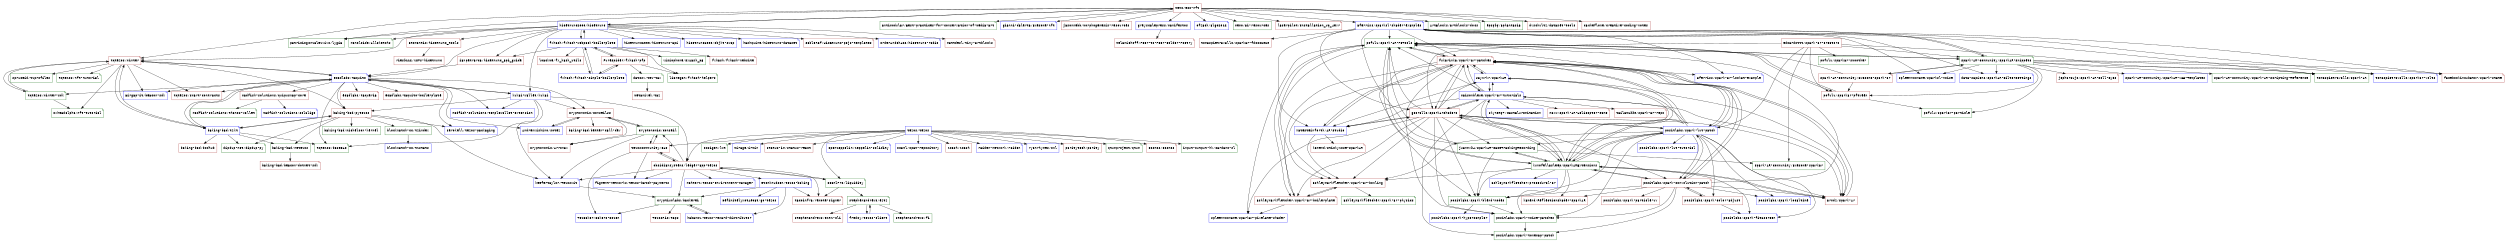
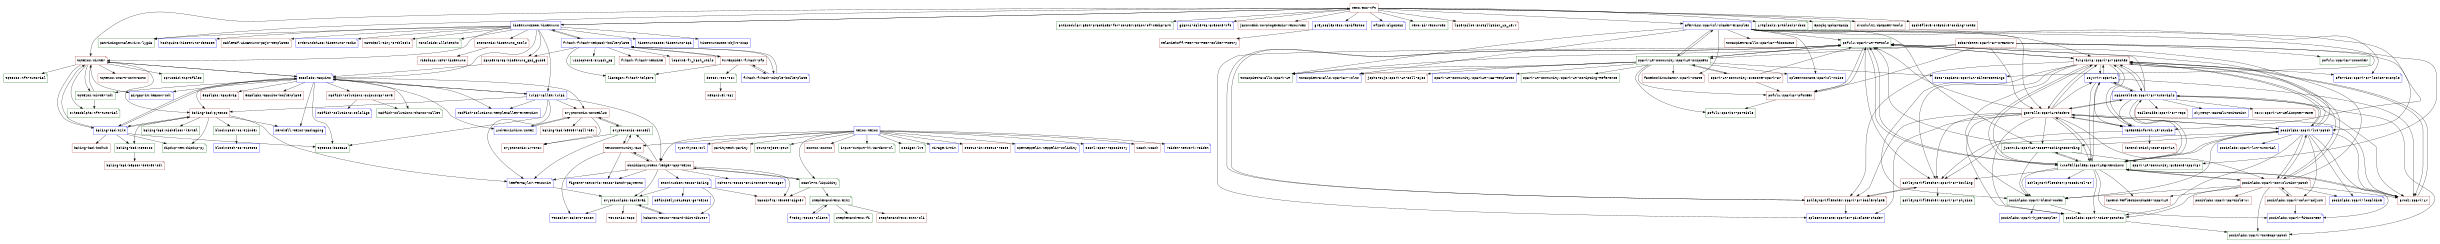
(583, 43) -> (596, 43)
(278, 85) -> (375, 84)
(531, 96) -> (547, 96)
